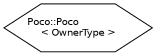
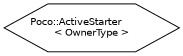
(78, 28) -> (92, 28)
